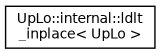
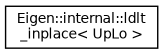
(80, 27) -> (82, 27)
